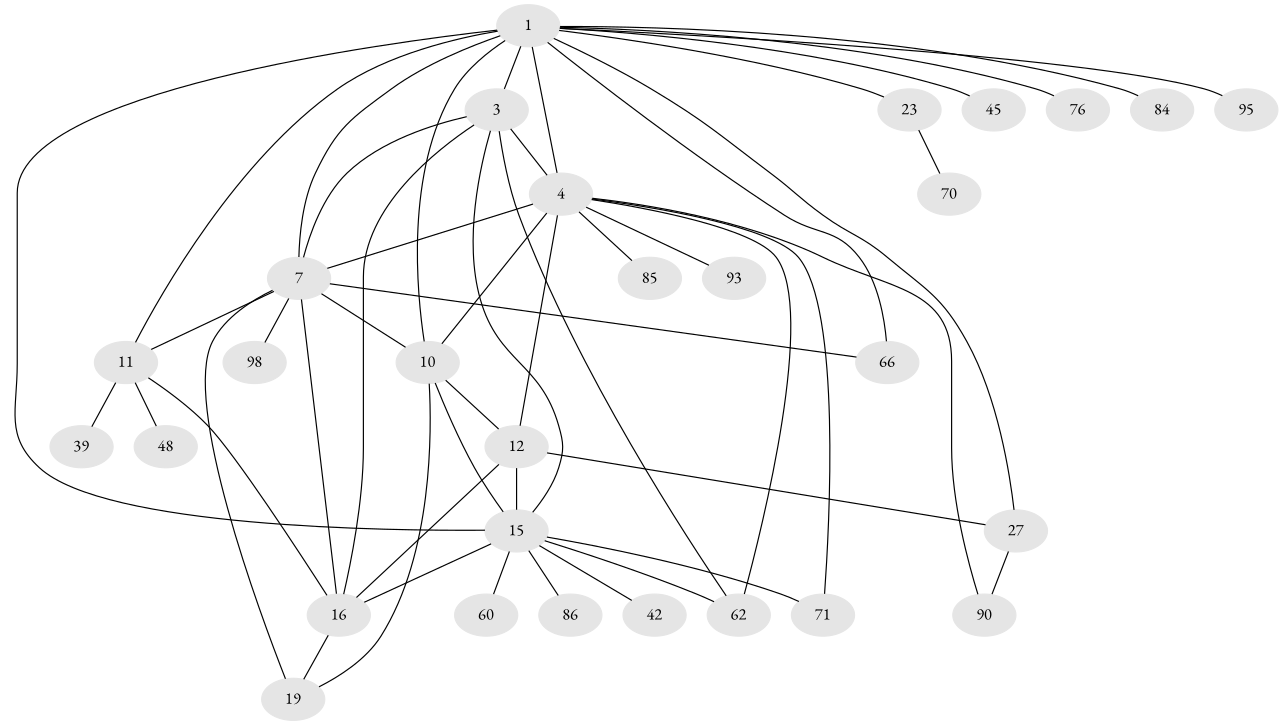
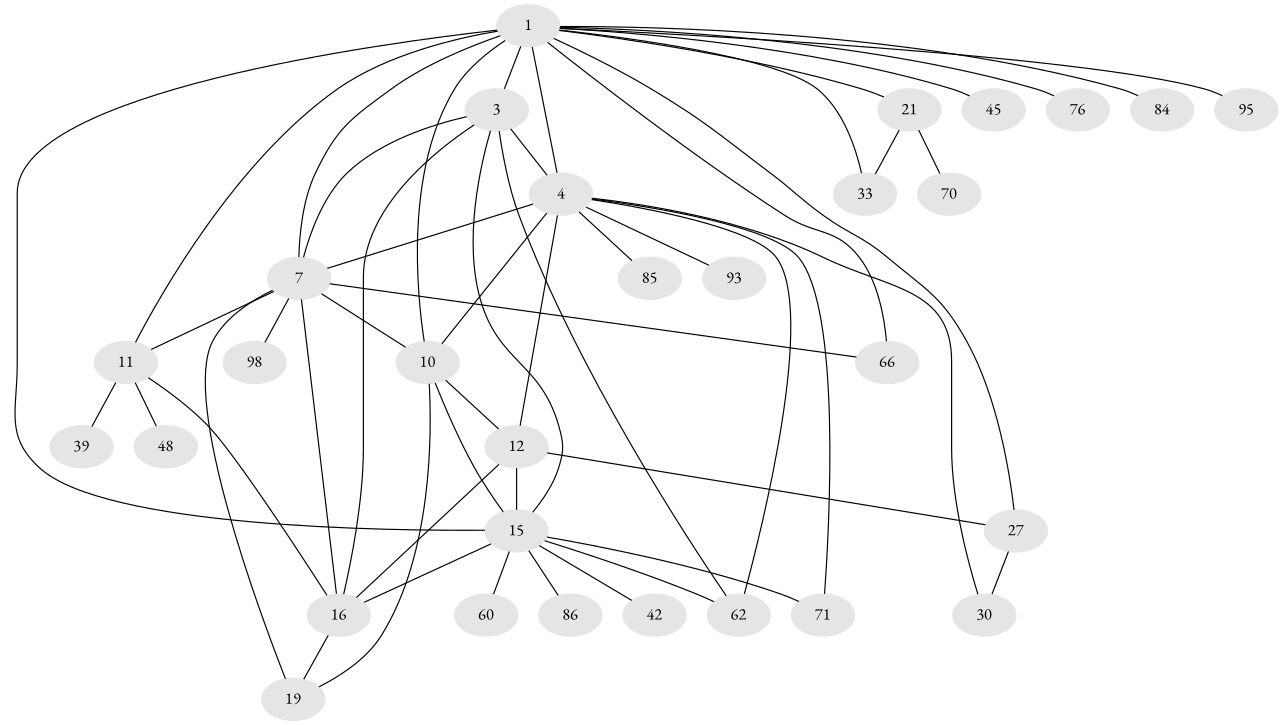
(910, 110) -> (910, 110)
none -> (865, 194)
(984, 615) -> (984, 615)
